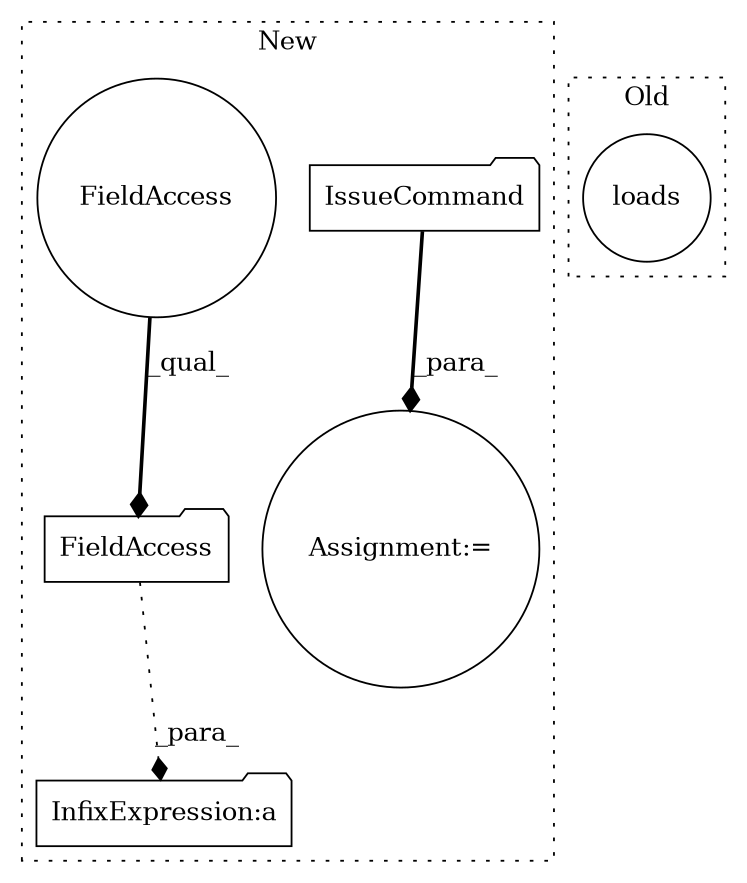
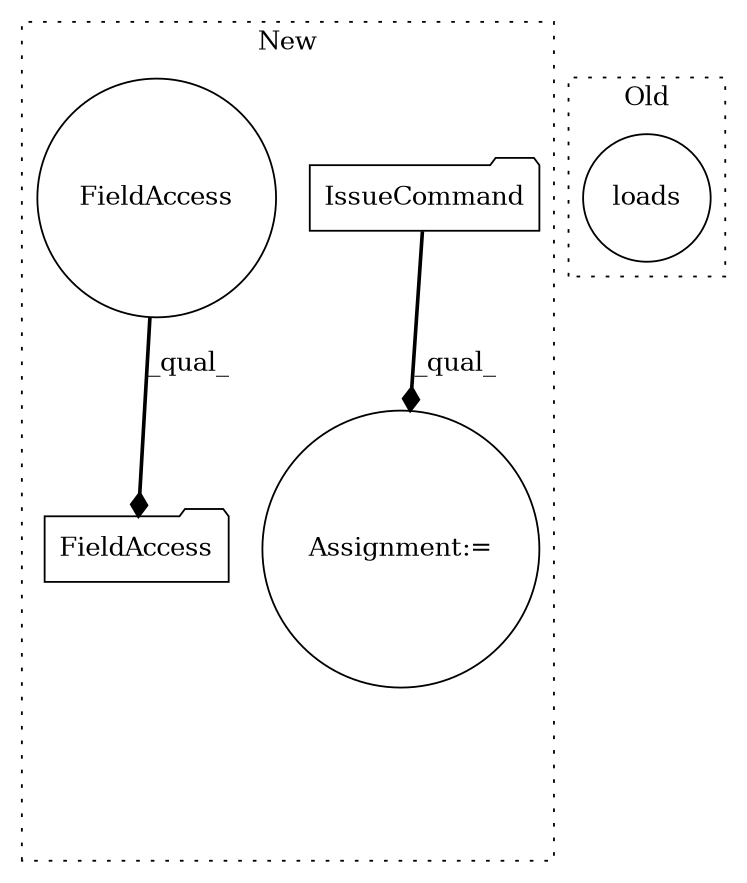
(456, 364) -> (456, 364)
(164, 813) -> none
